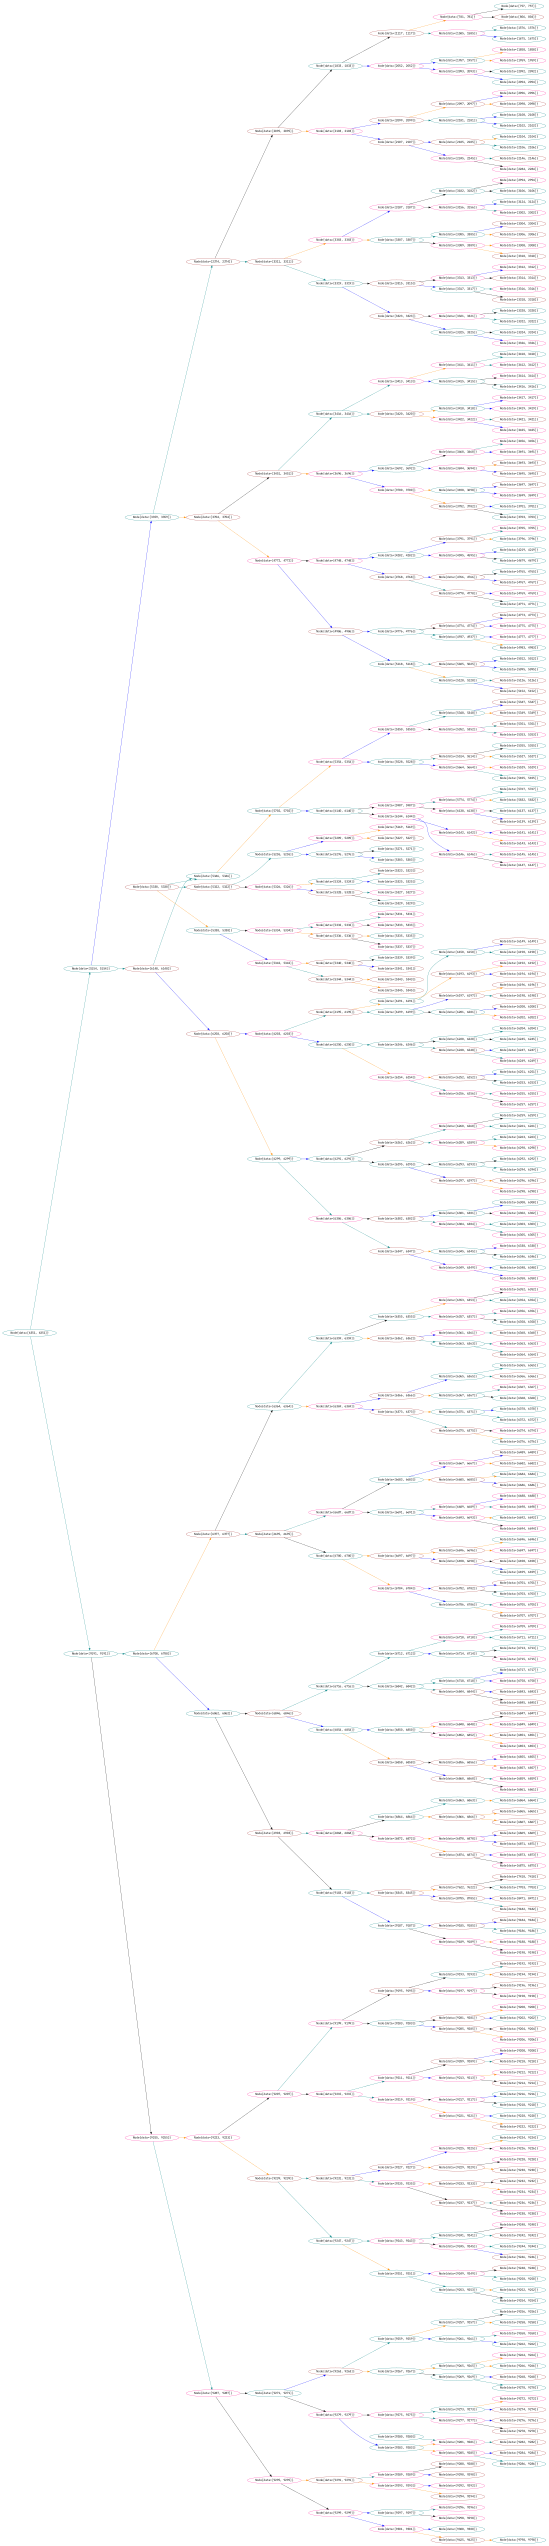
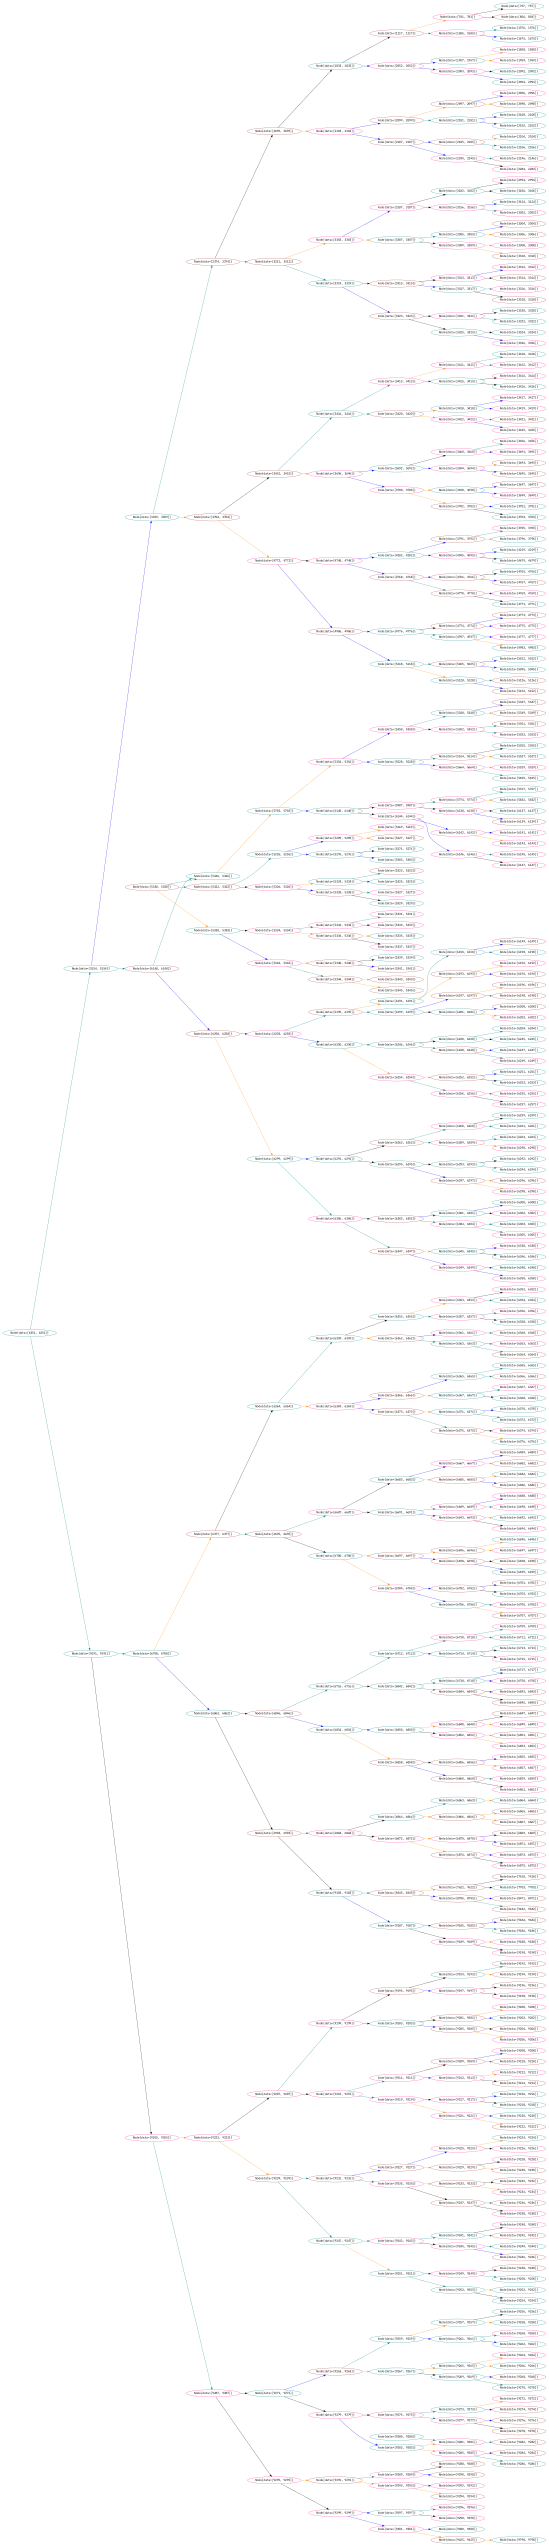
(426, 324) -> (426, 324)
